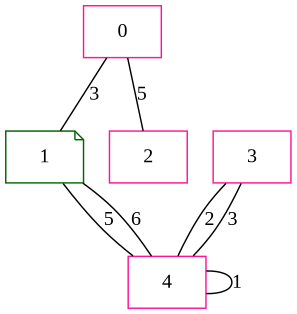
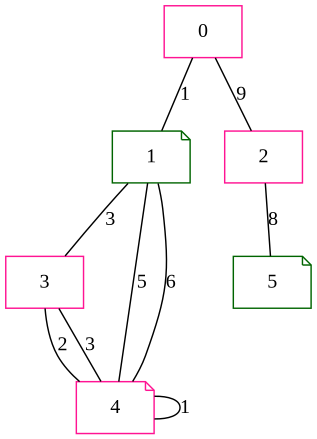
(94, 94) -> (185, 94)
(142, 94) -> (241, 94)
none -> (96, 219)
(167, 282) -> (115, 408)
none -> (272, 282)
